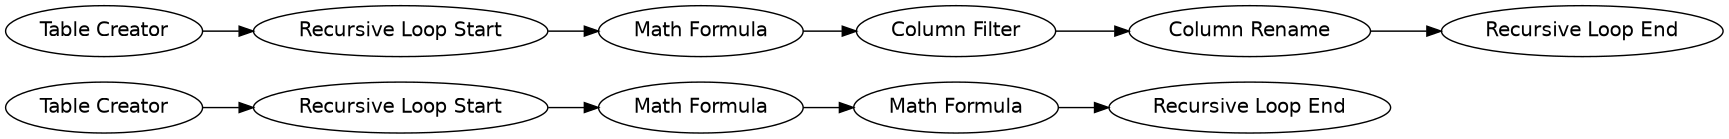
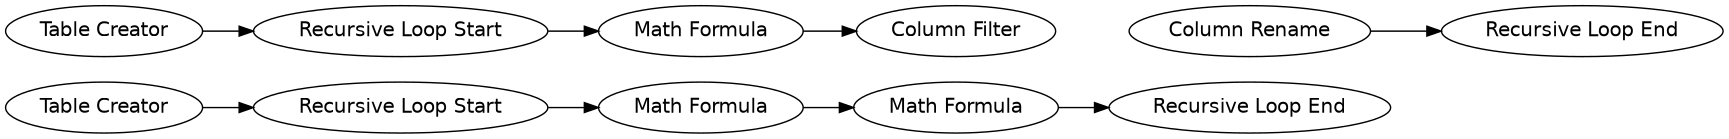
(1085, 31) -> none
